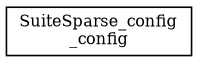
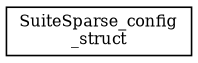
(99, 31) -> (99, 31)
